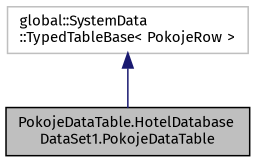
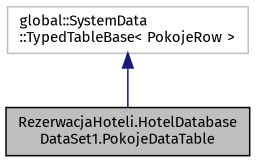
(128, 132) -> (128, 132)
